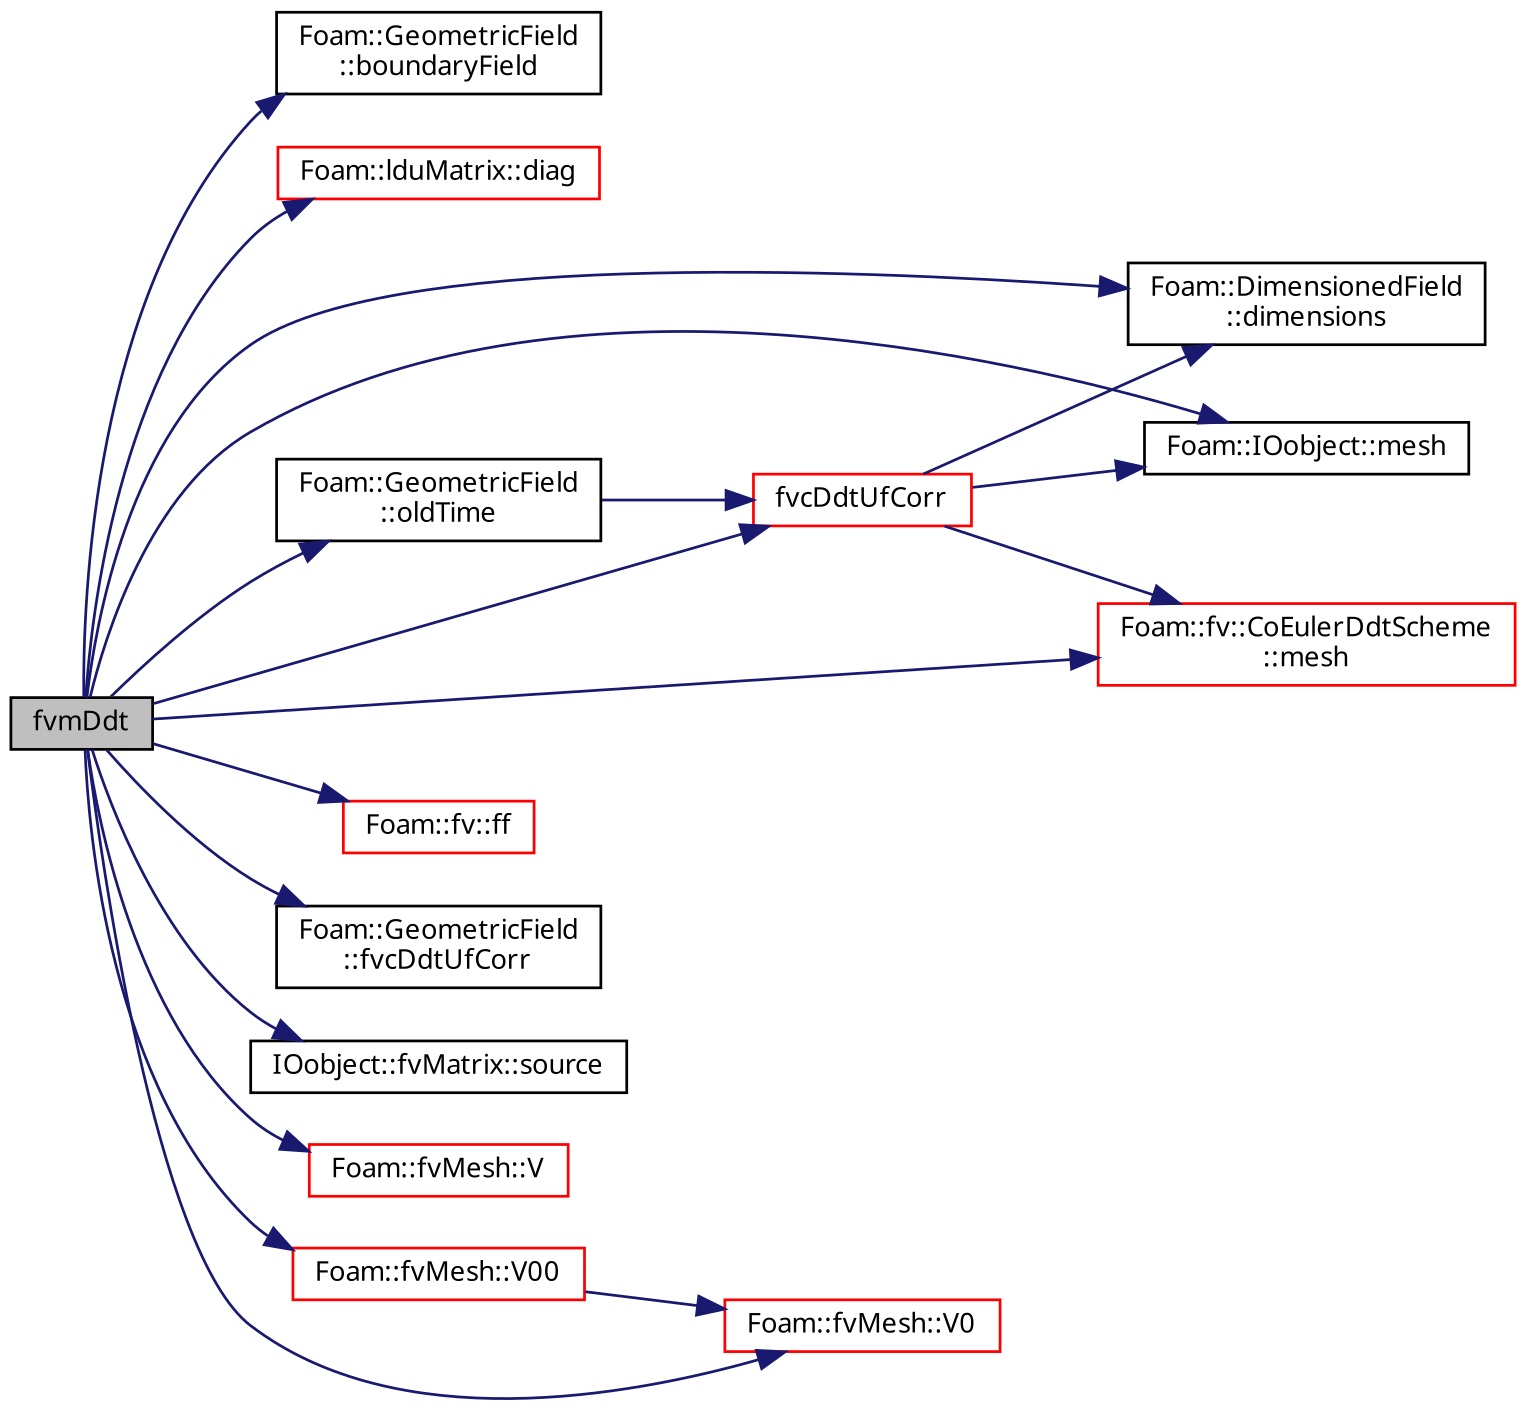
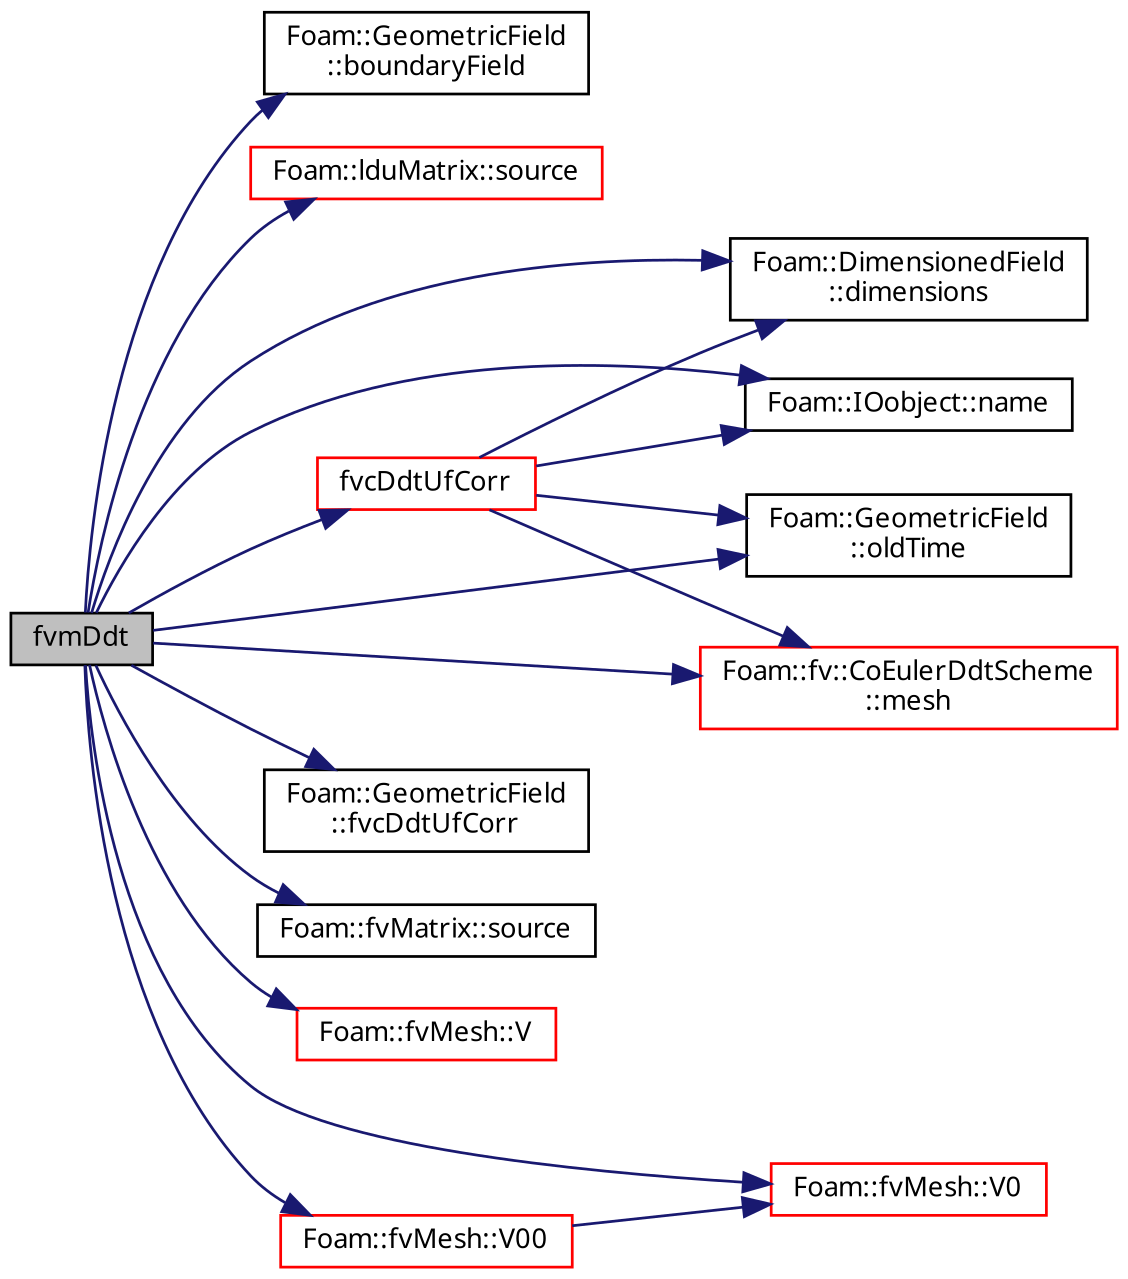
(439, 173) -> (426, 173)
(1307, 448) -> (909, 405)
(664, 500) -> (628, 505)
(439, 827) -> none
(439, 1067) -> (426, 931)
